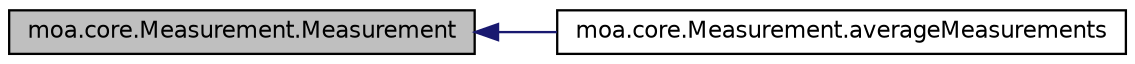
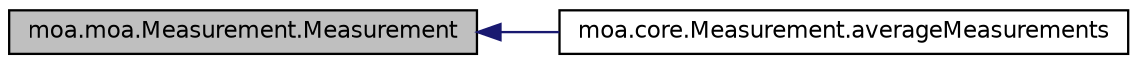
(242, 32) -> (243, 32)
